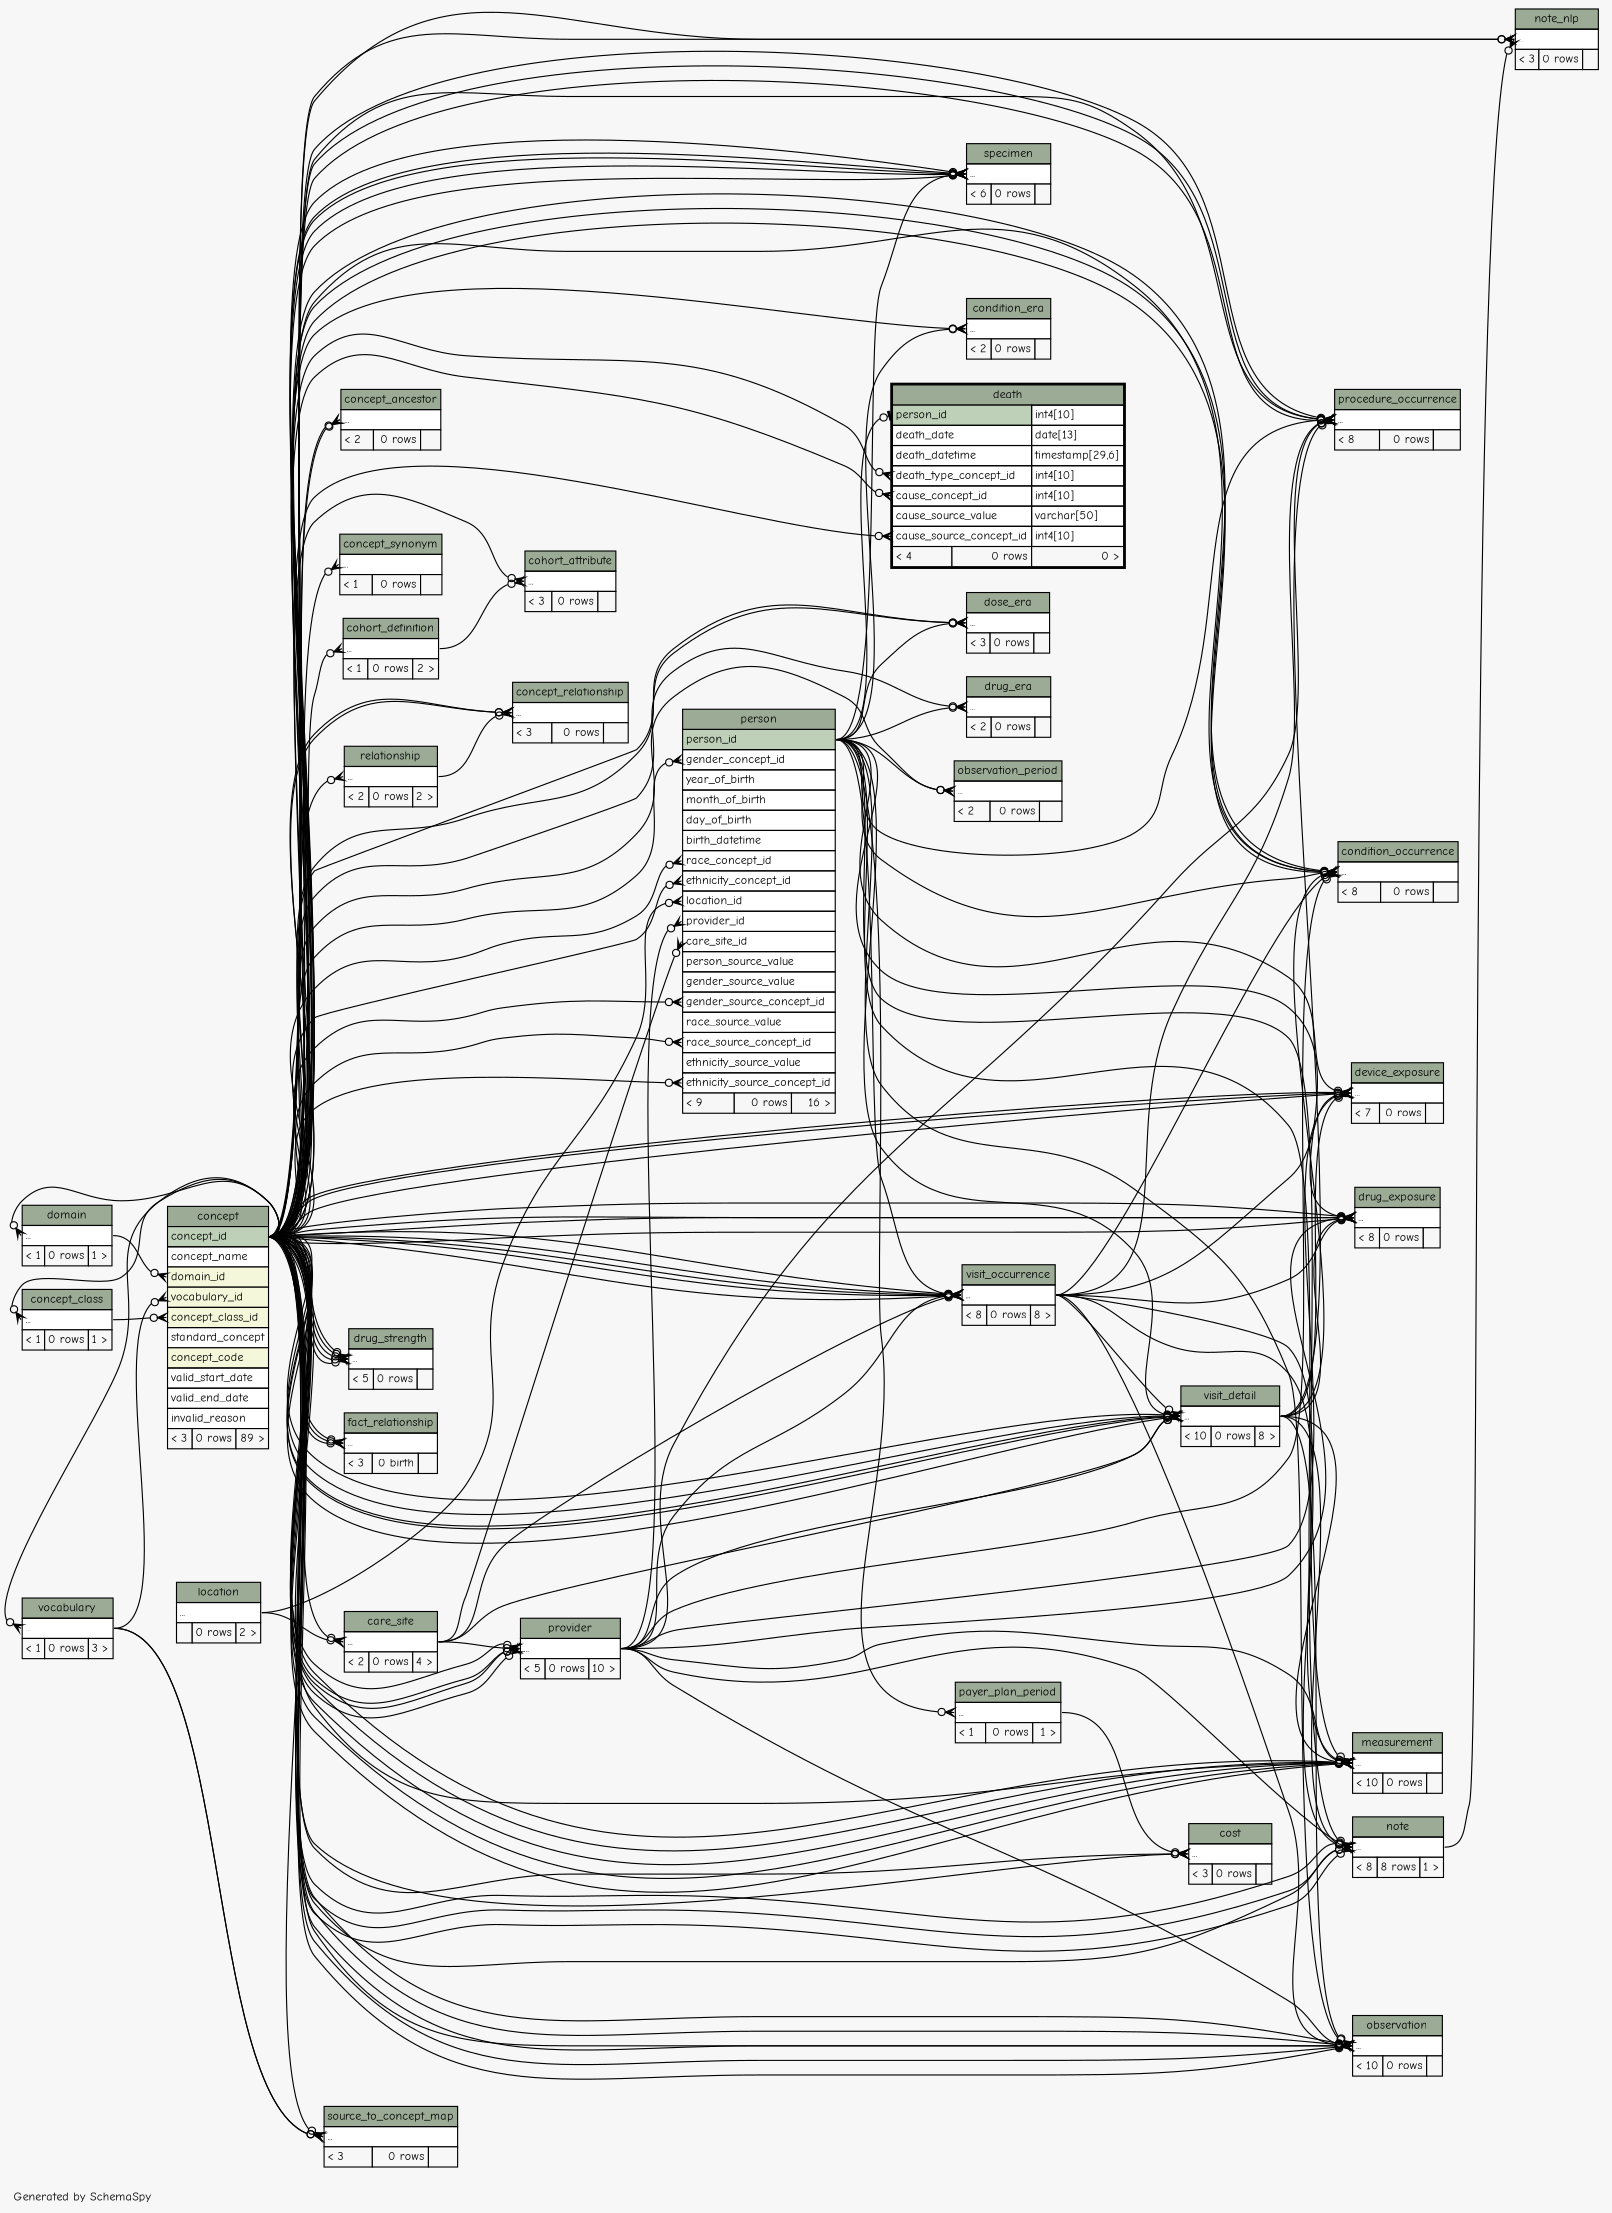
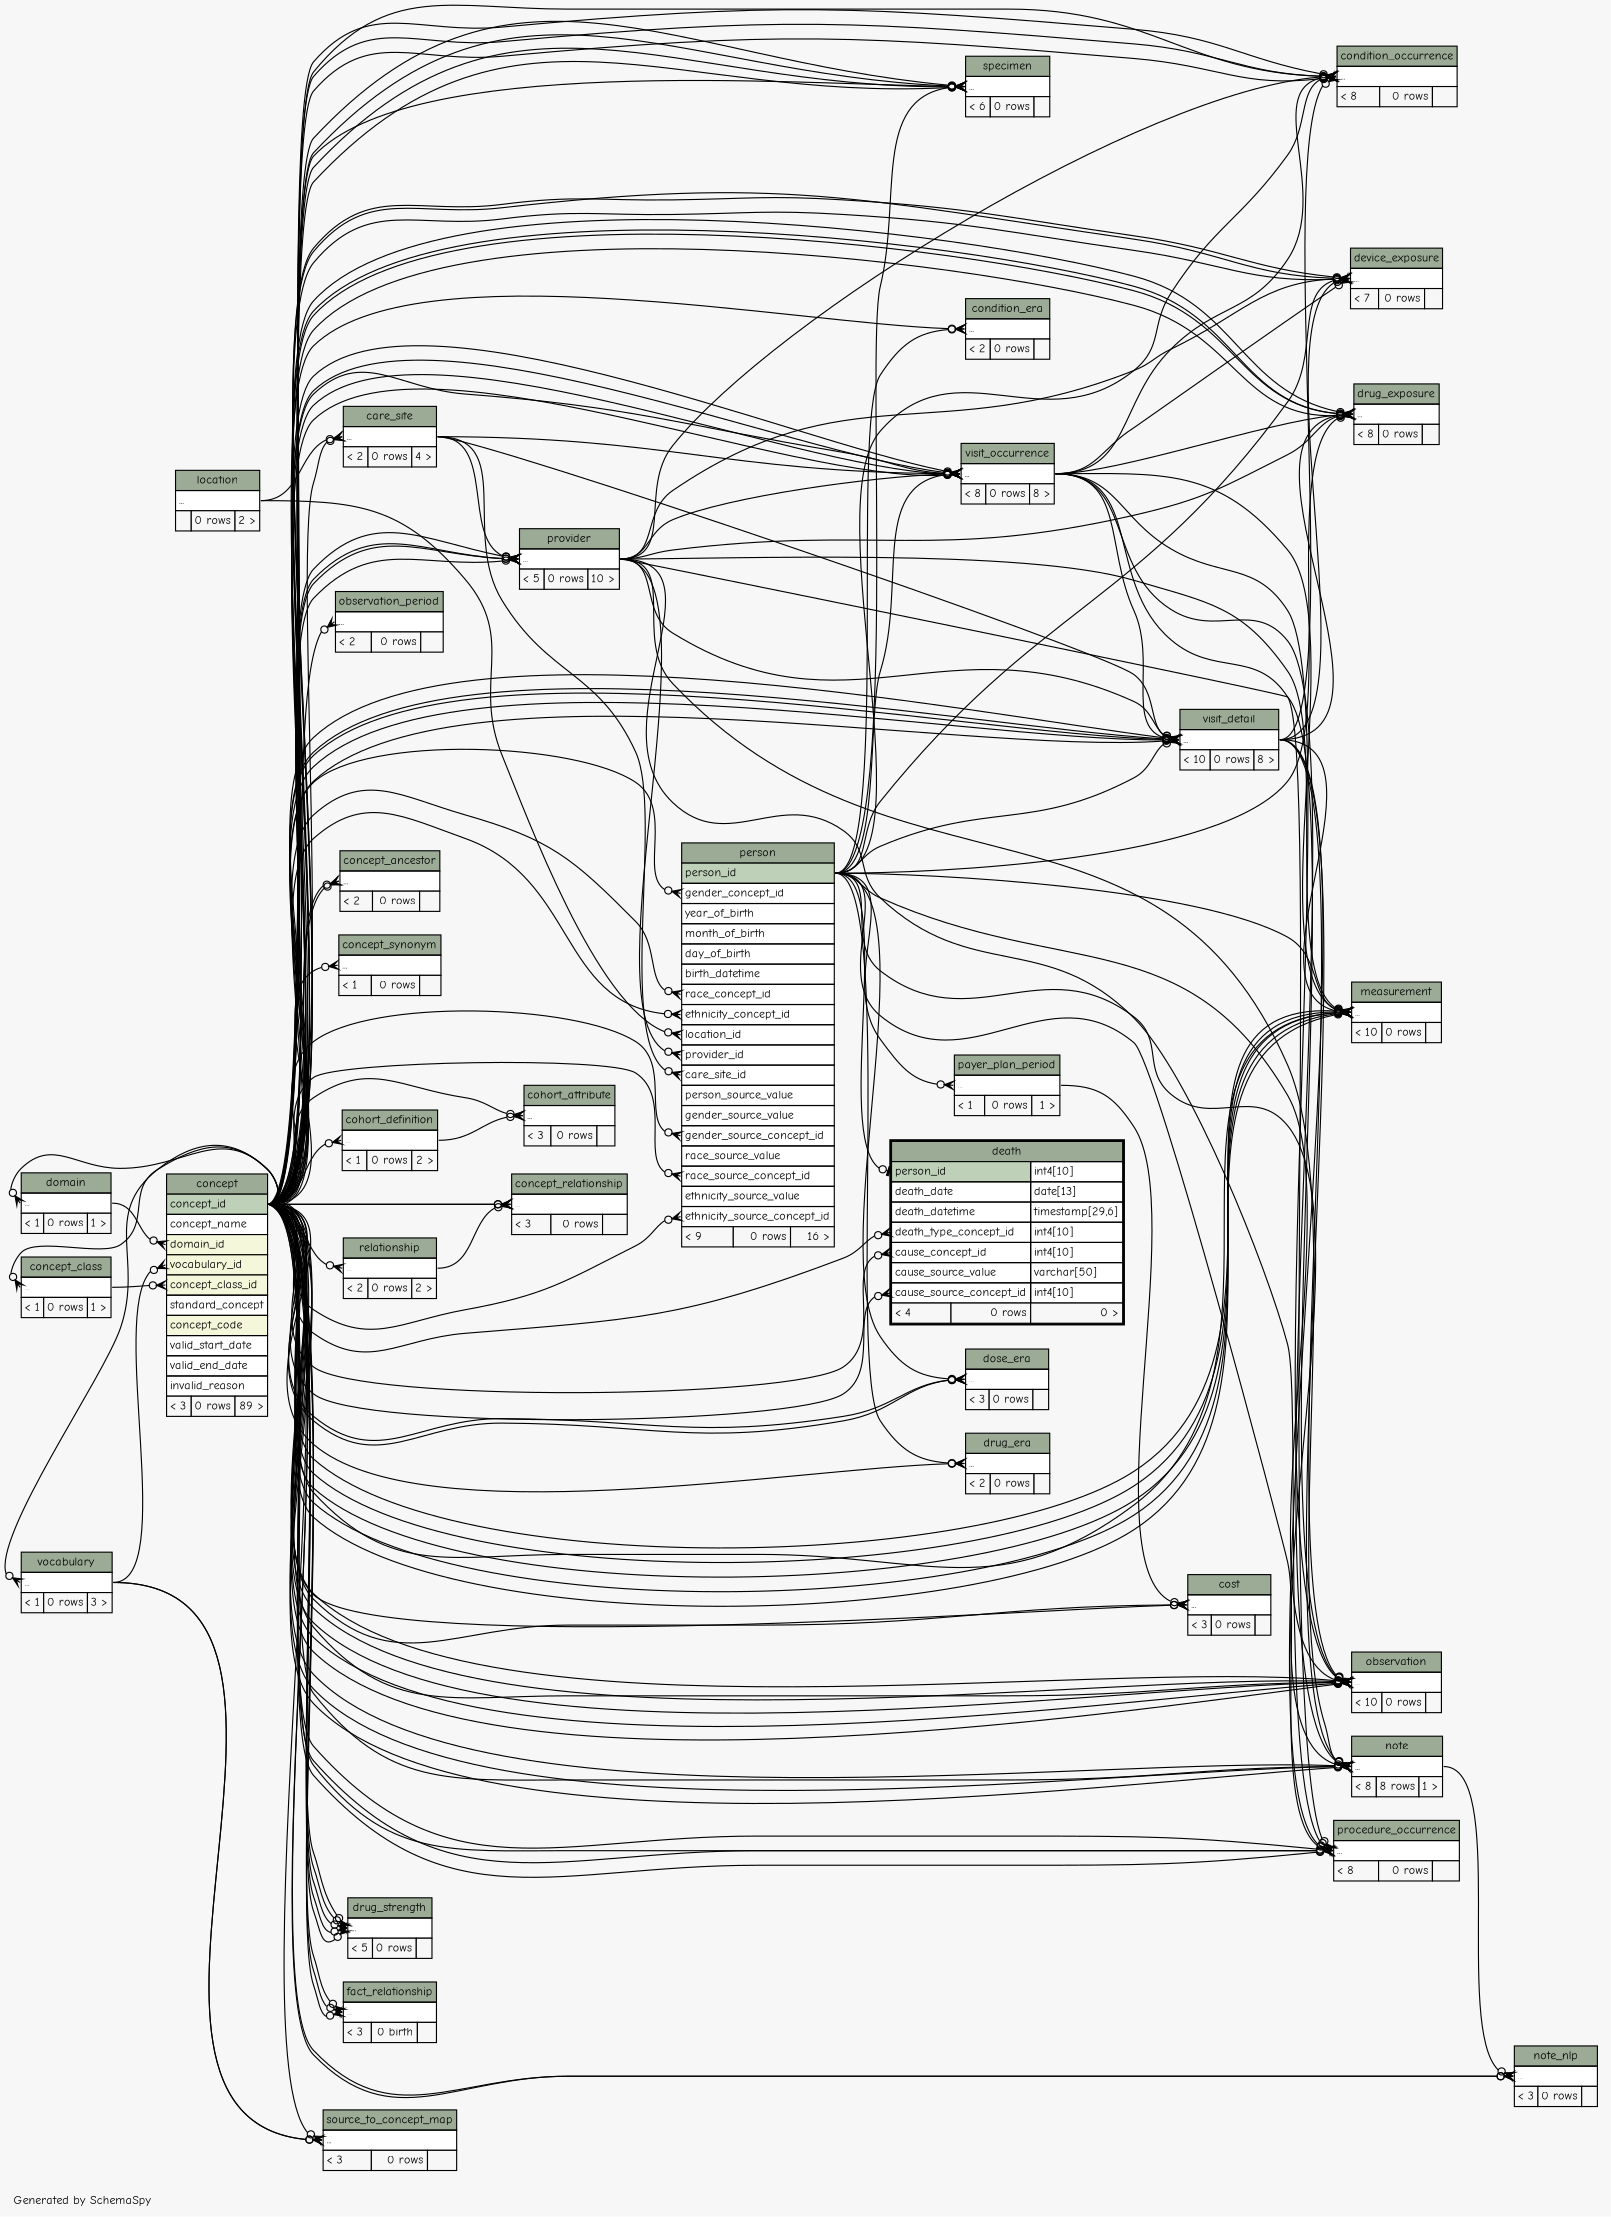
(888, 760) -> none
